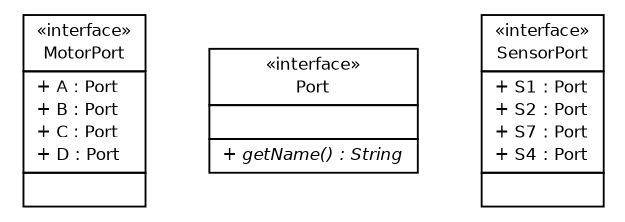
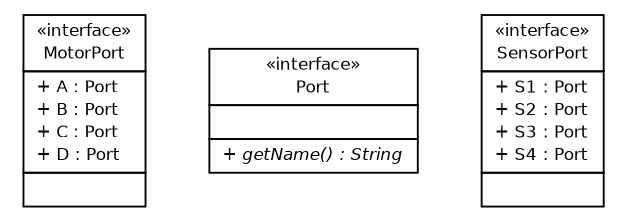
(542, 132) -> (542, 132)
